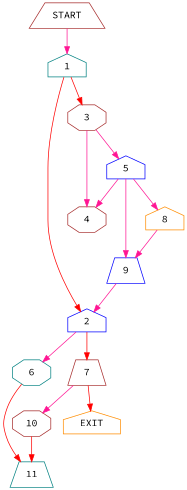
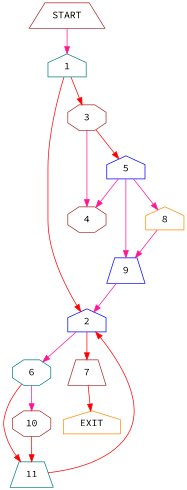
(105, 141) -> (105, 141)
(61, 397) -> (32, 395)
none -> (131, 427)
